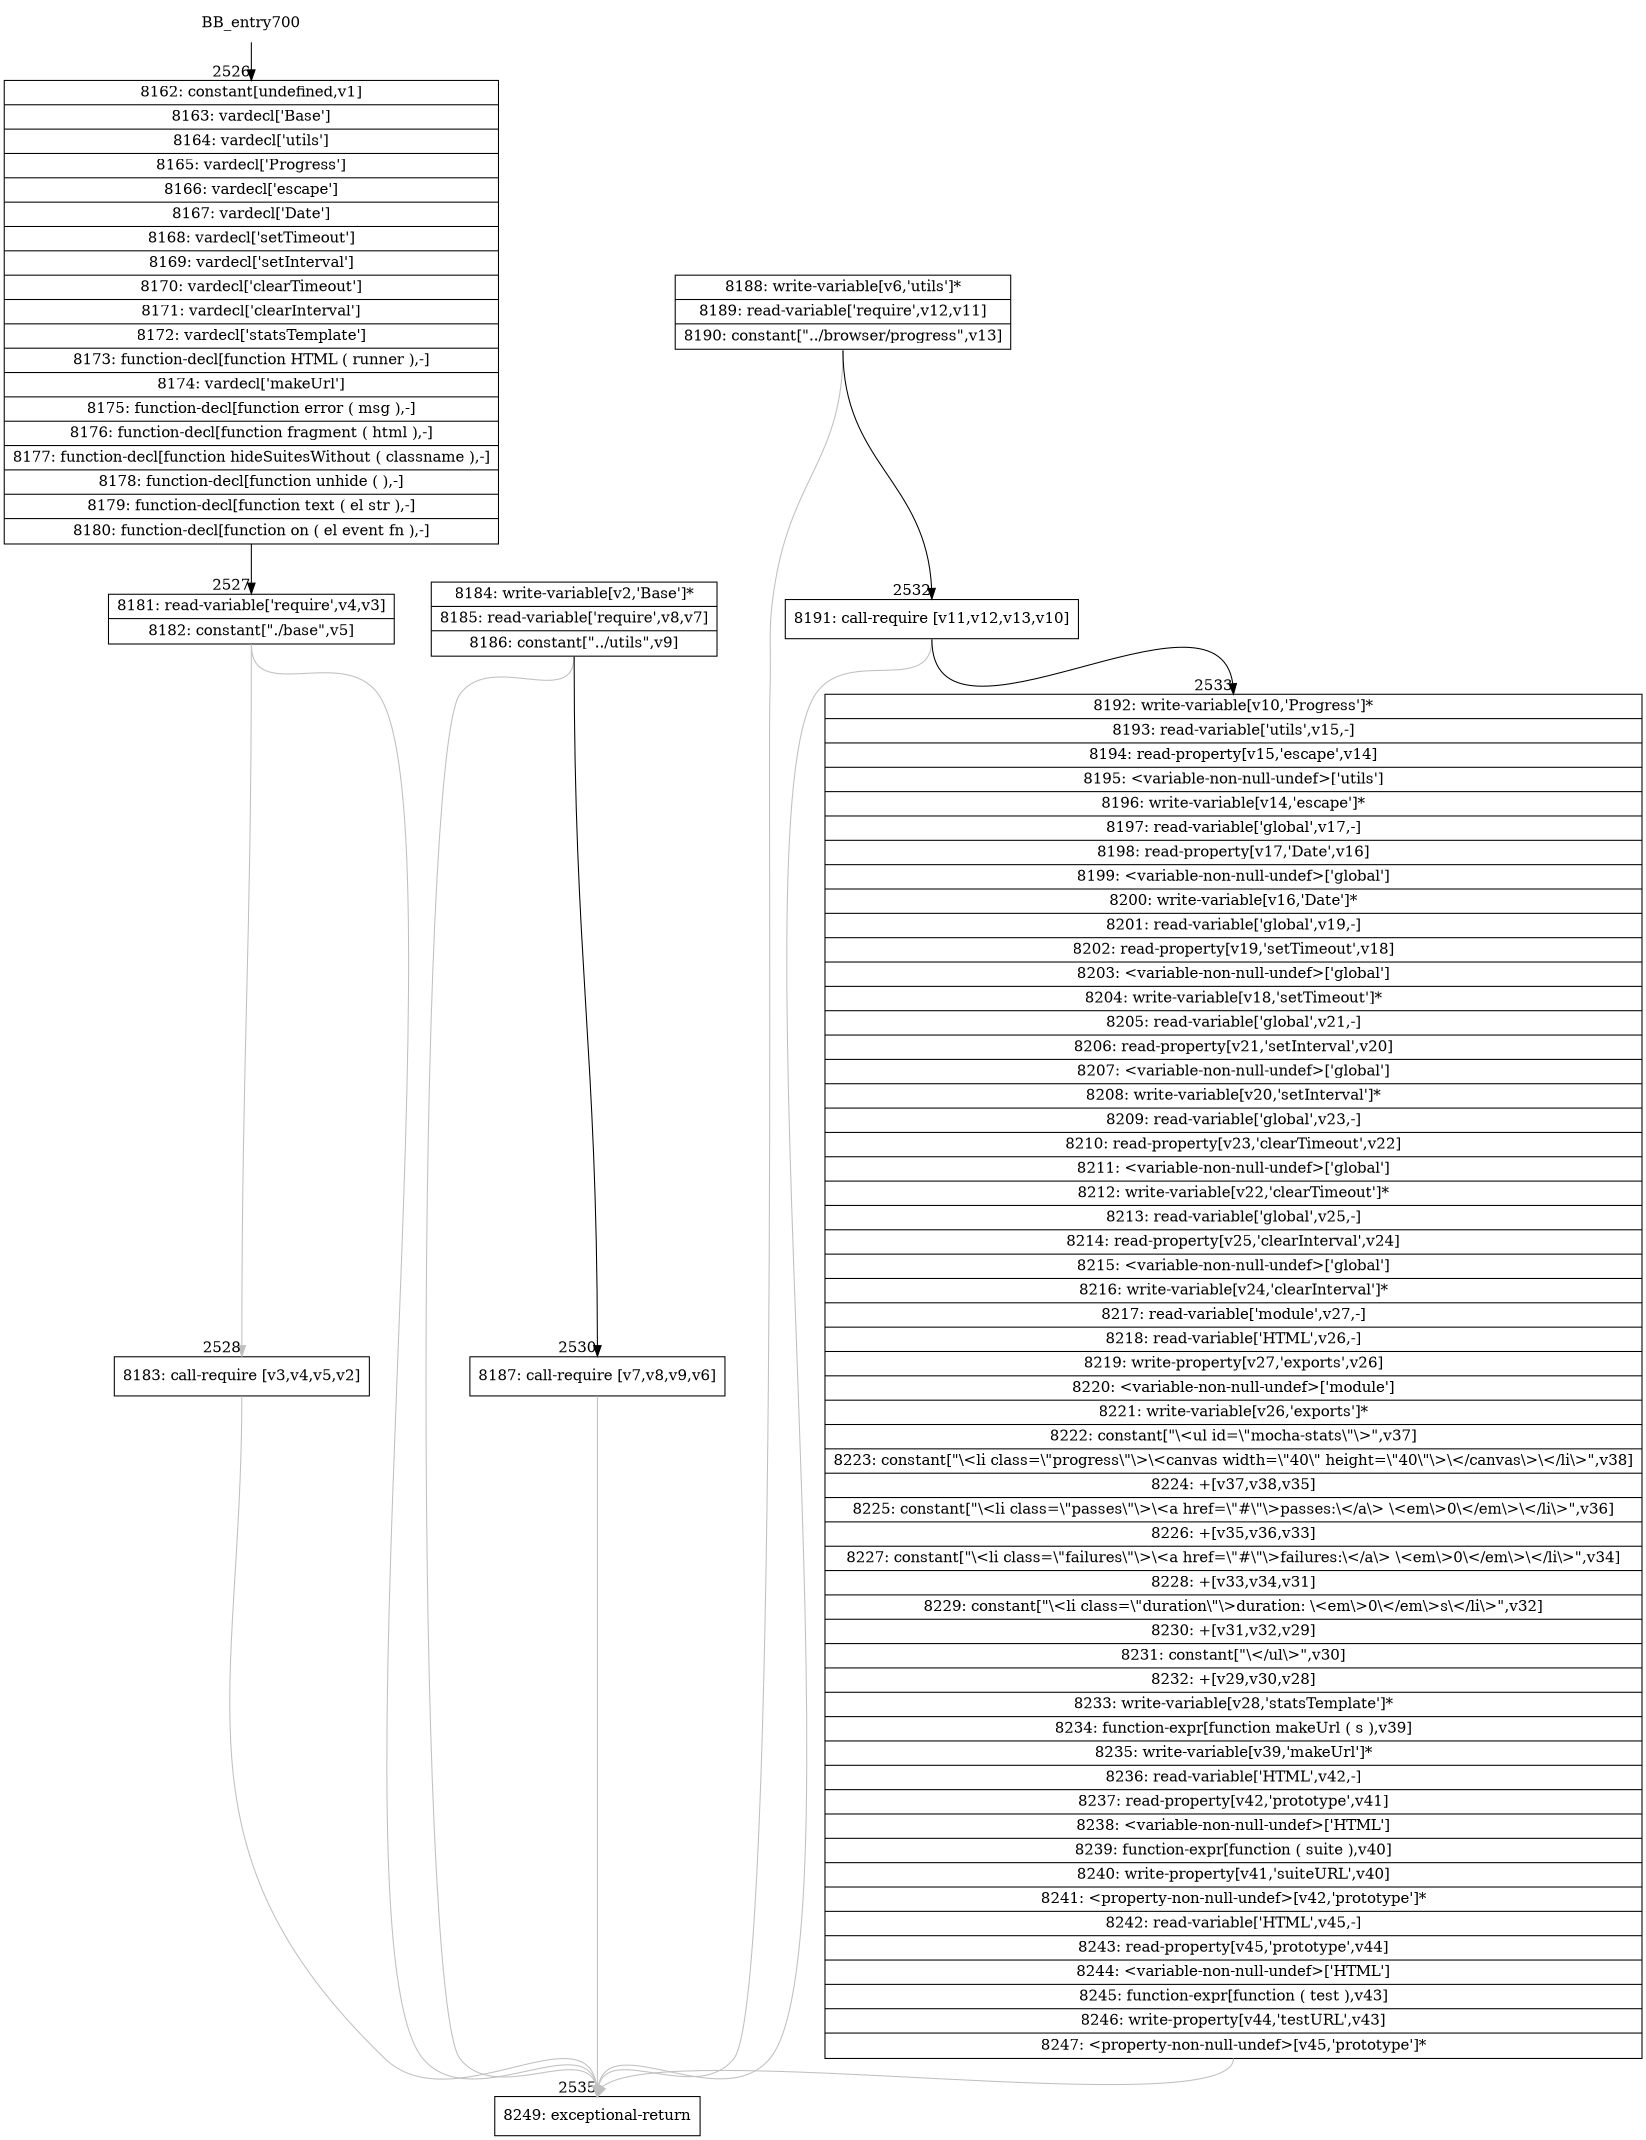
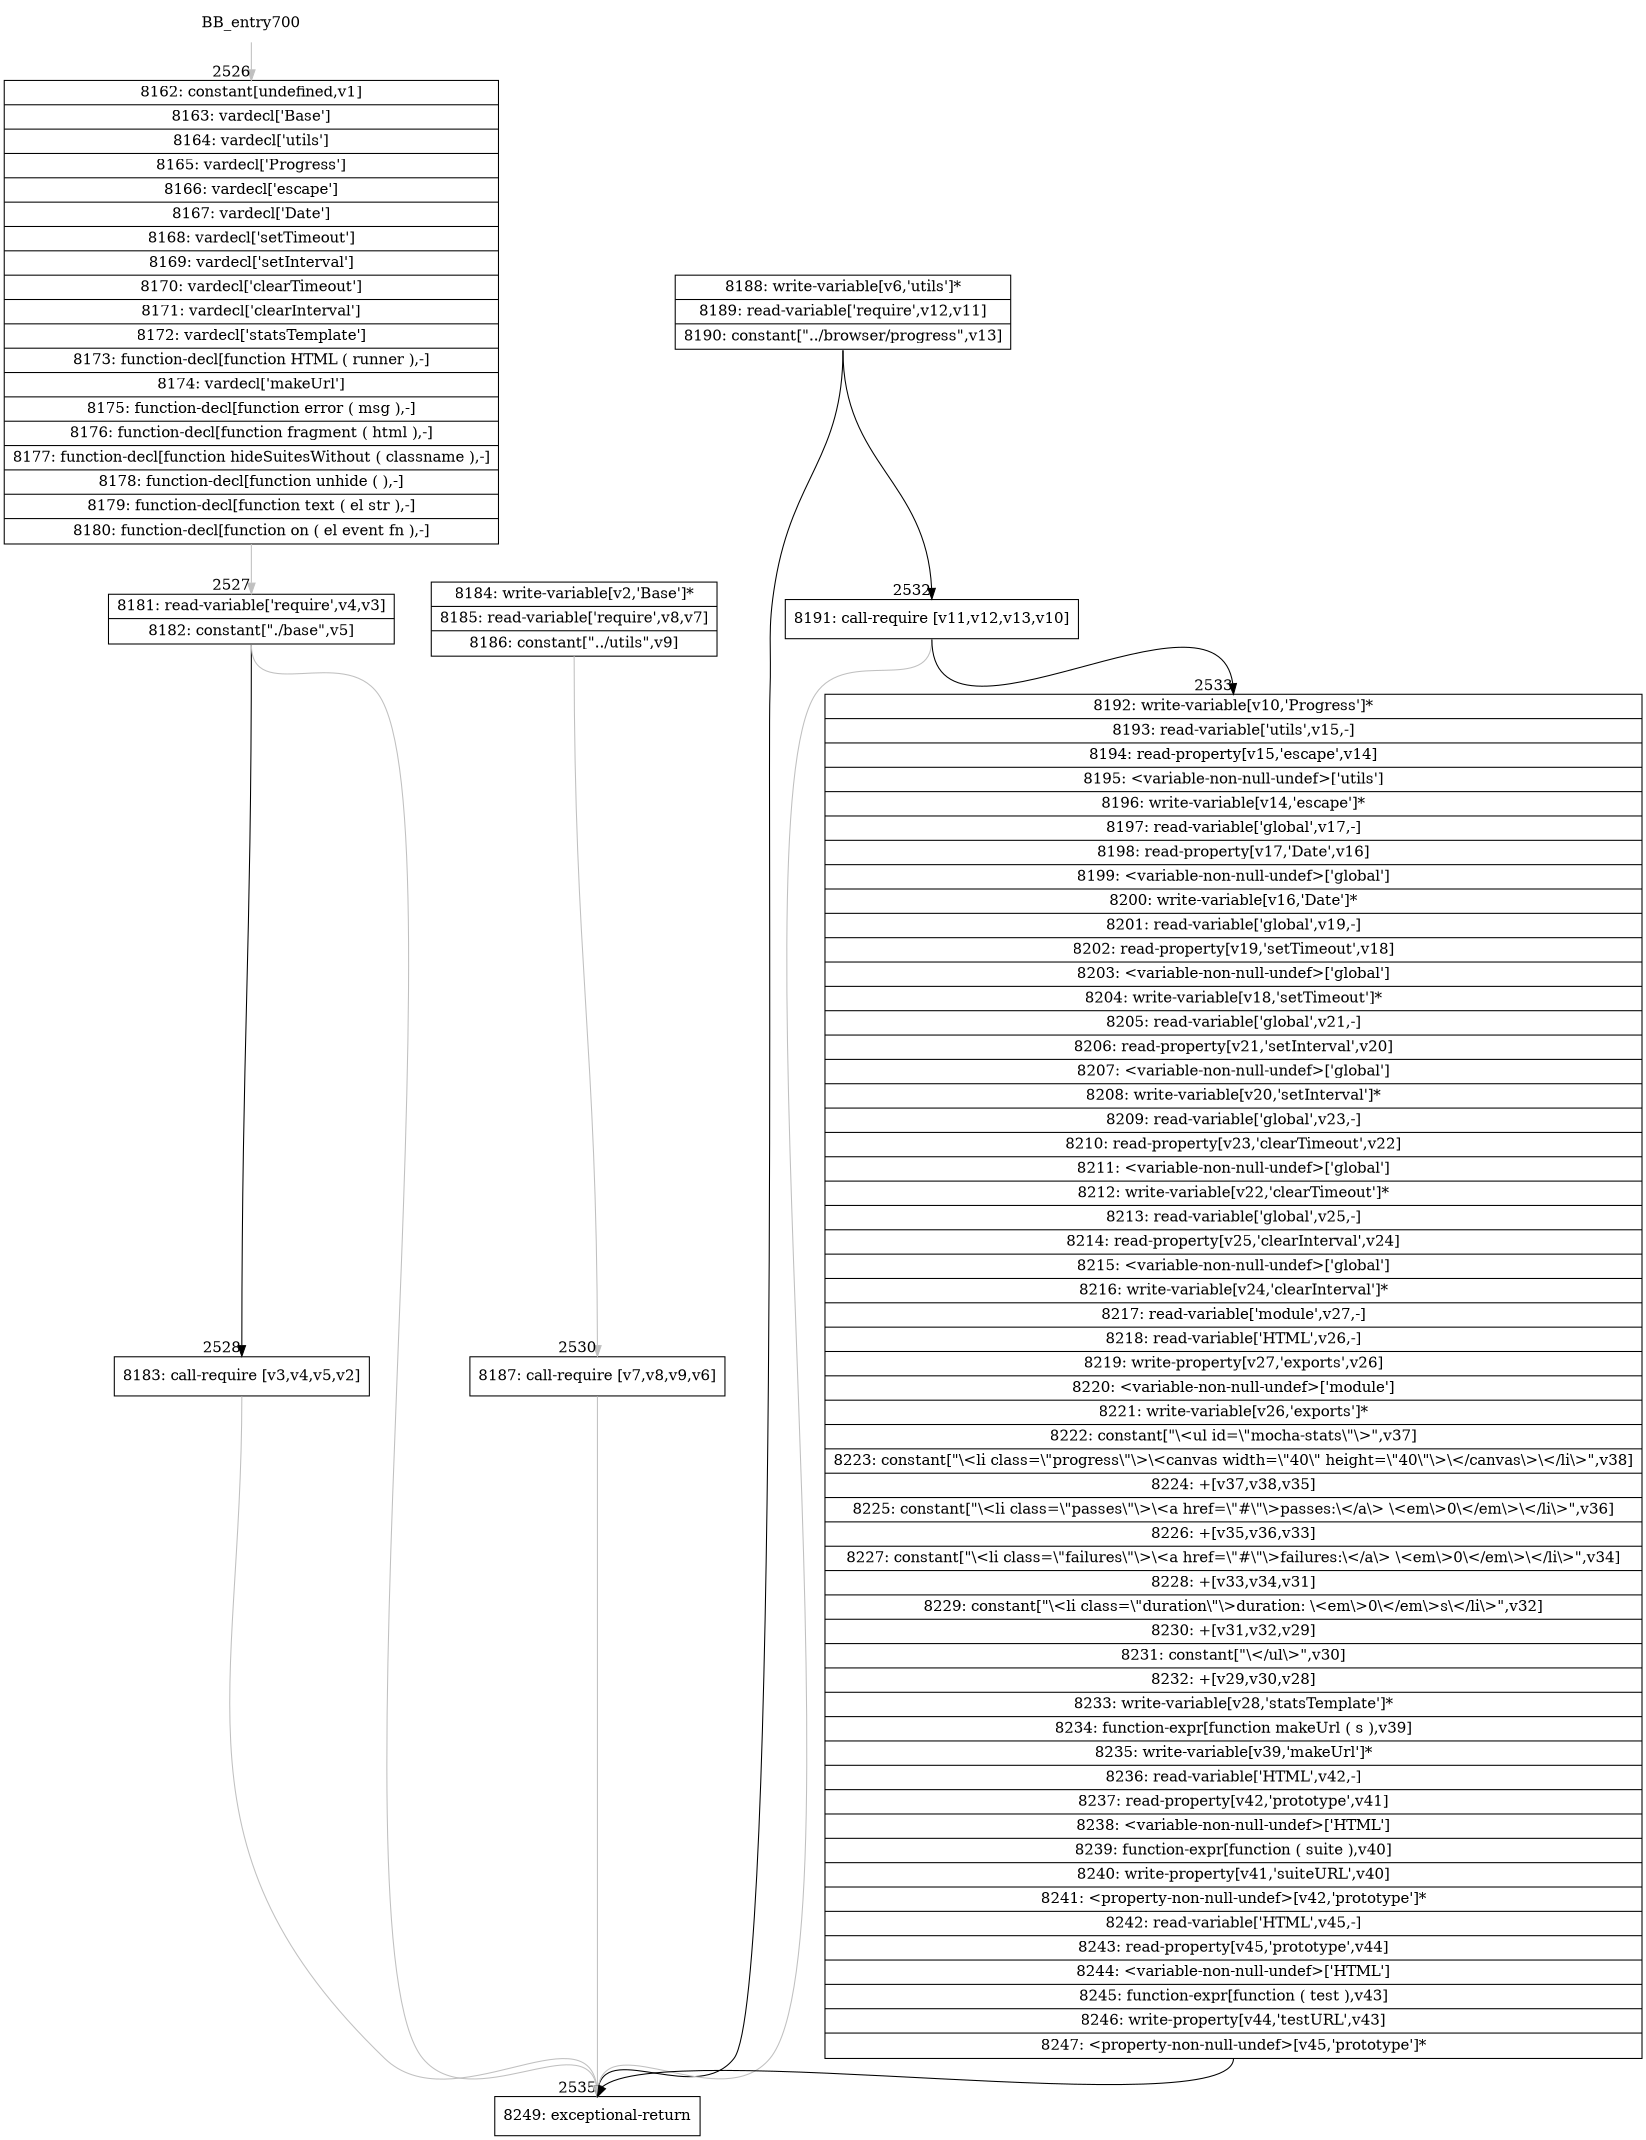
(251, 56) -> (251, 56)
(251, 563) -> (251, 563)
(247, 995) -> (247, 995)
(585, 1001) -> (585, 1001)
(769, 1273) -> (769, 1273)
(426, 1384) -> none
(920, 2078) -> (920, 2078)
